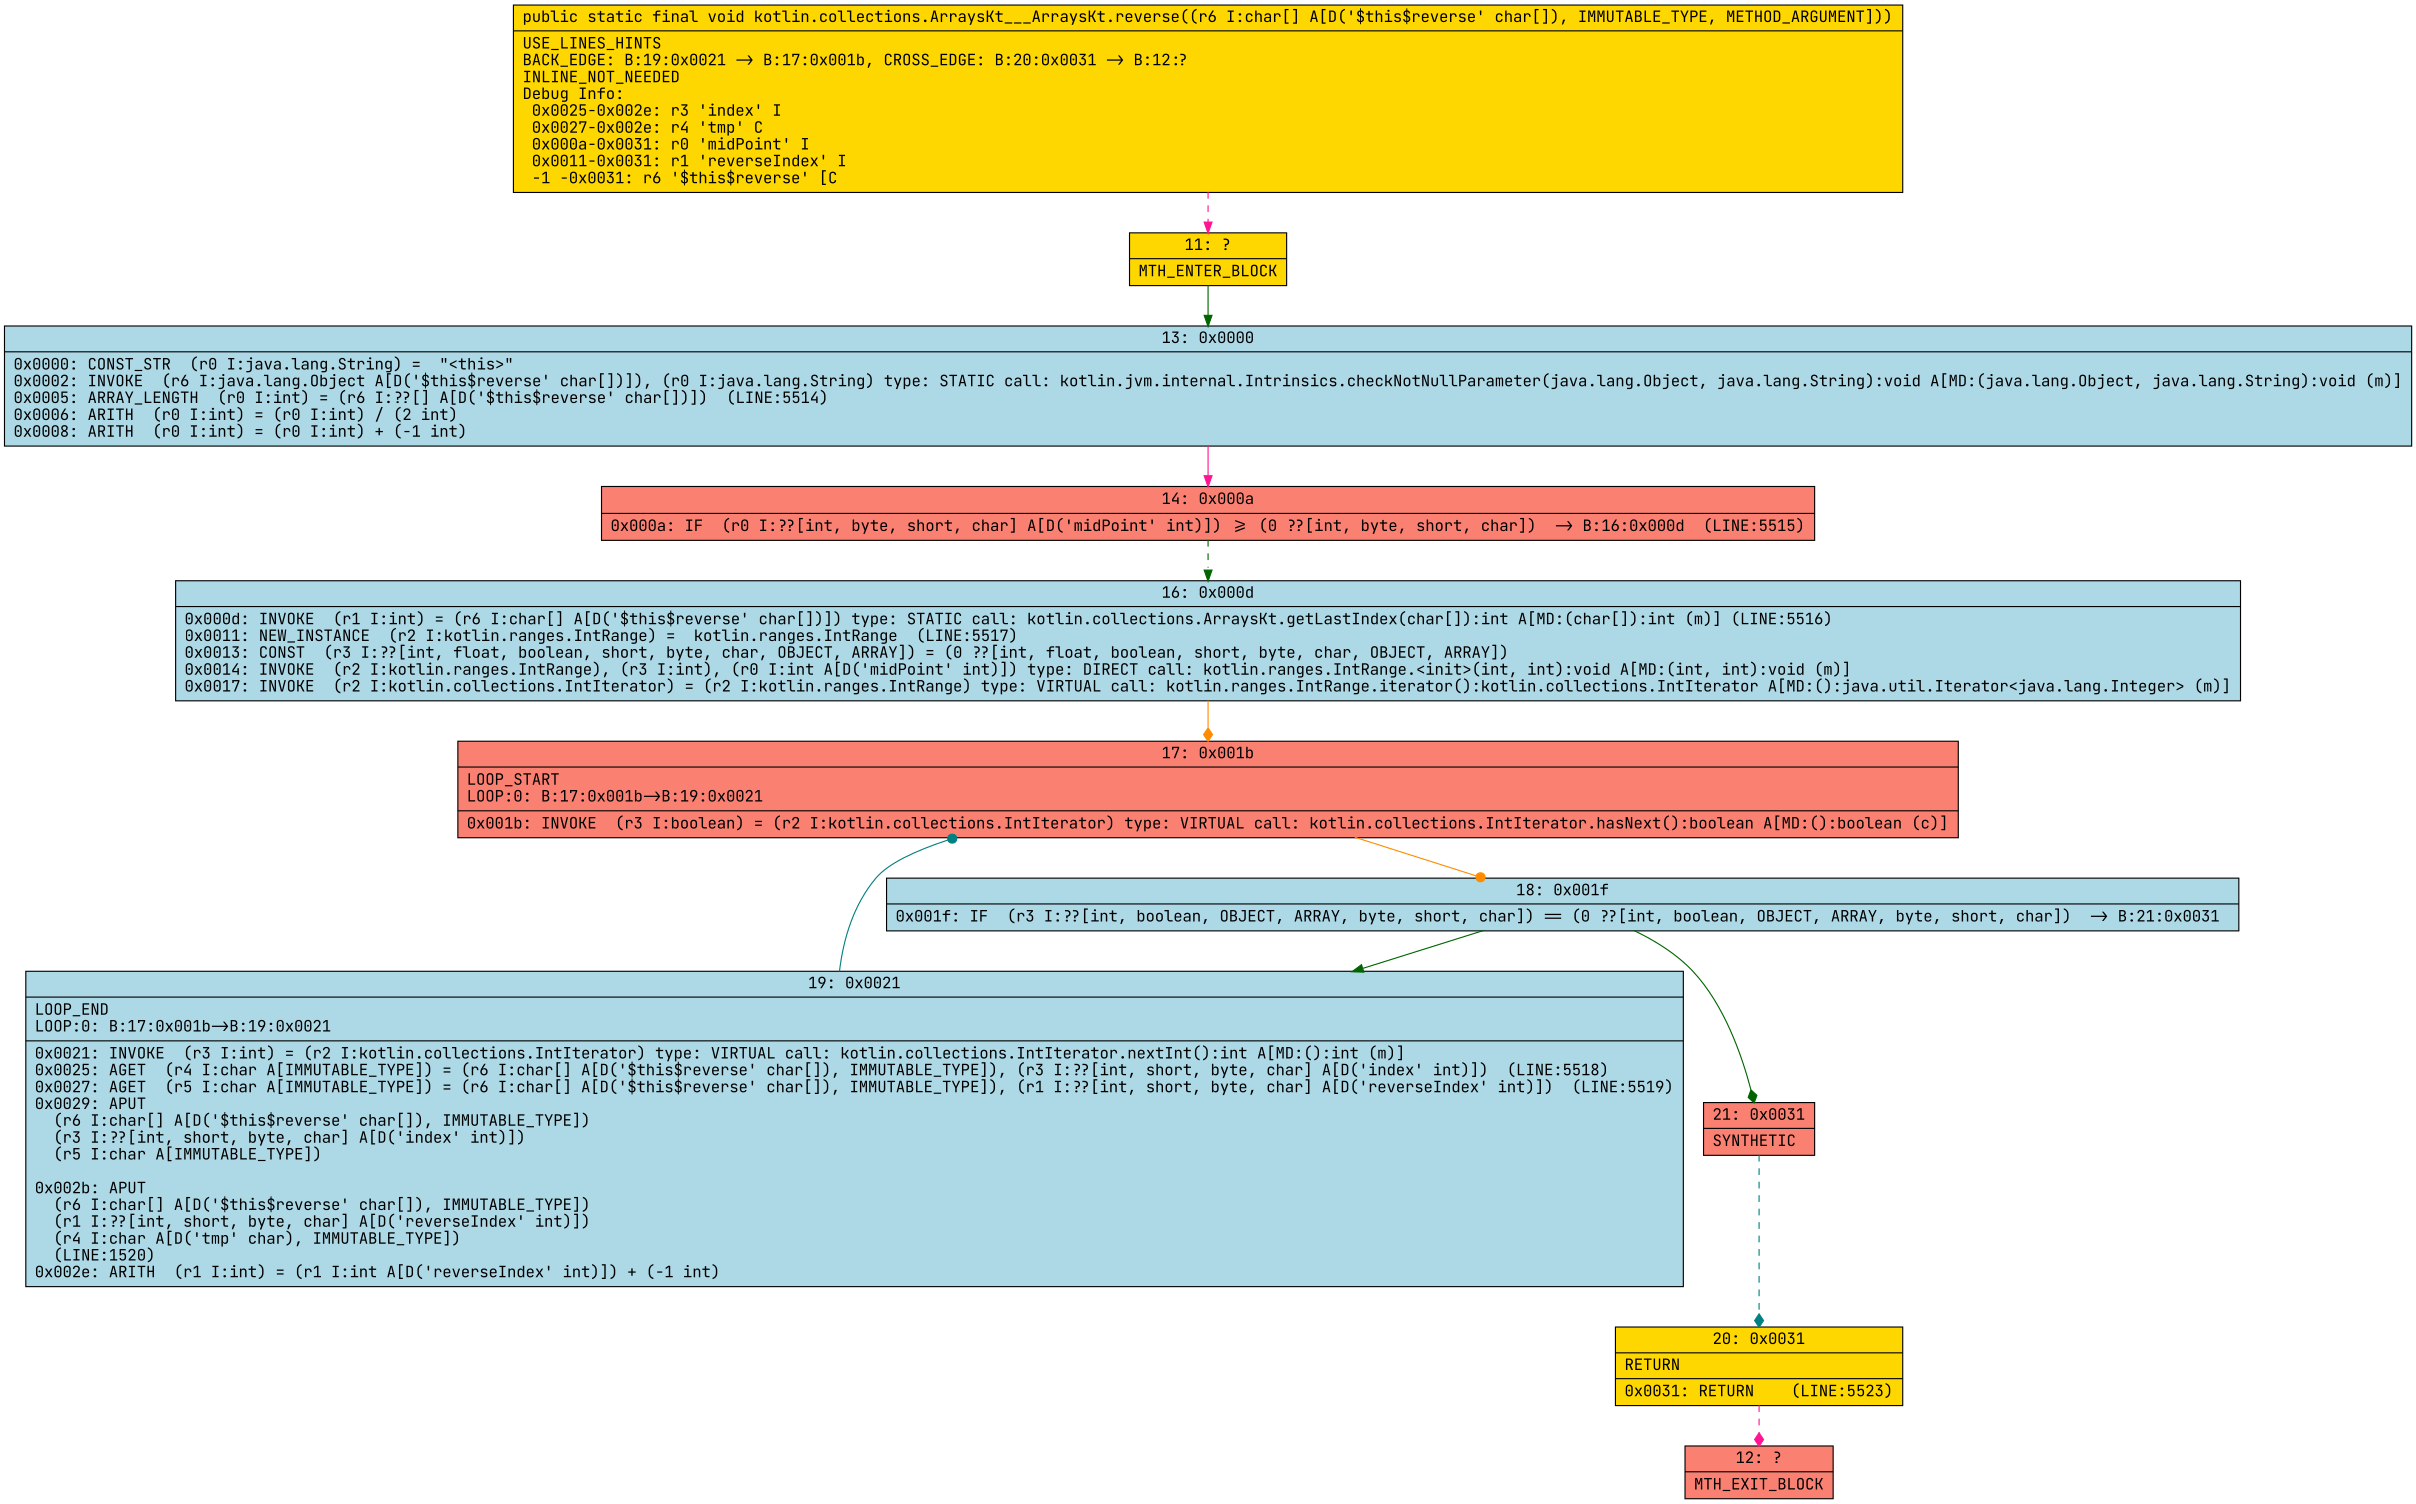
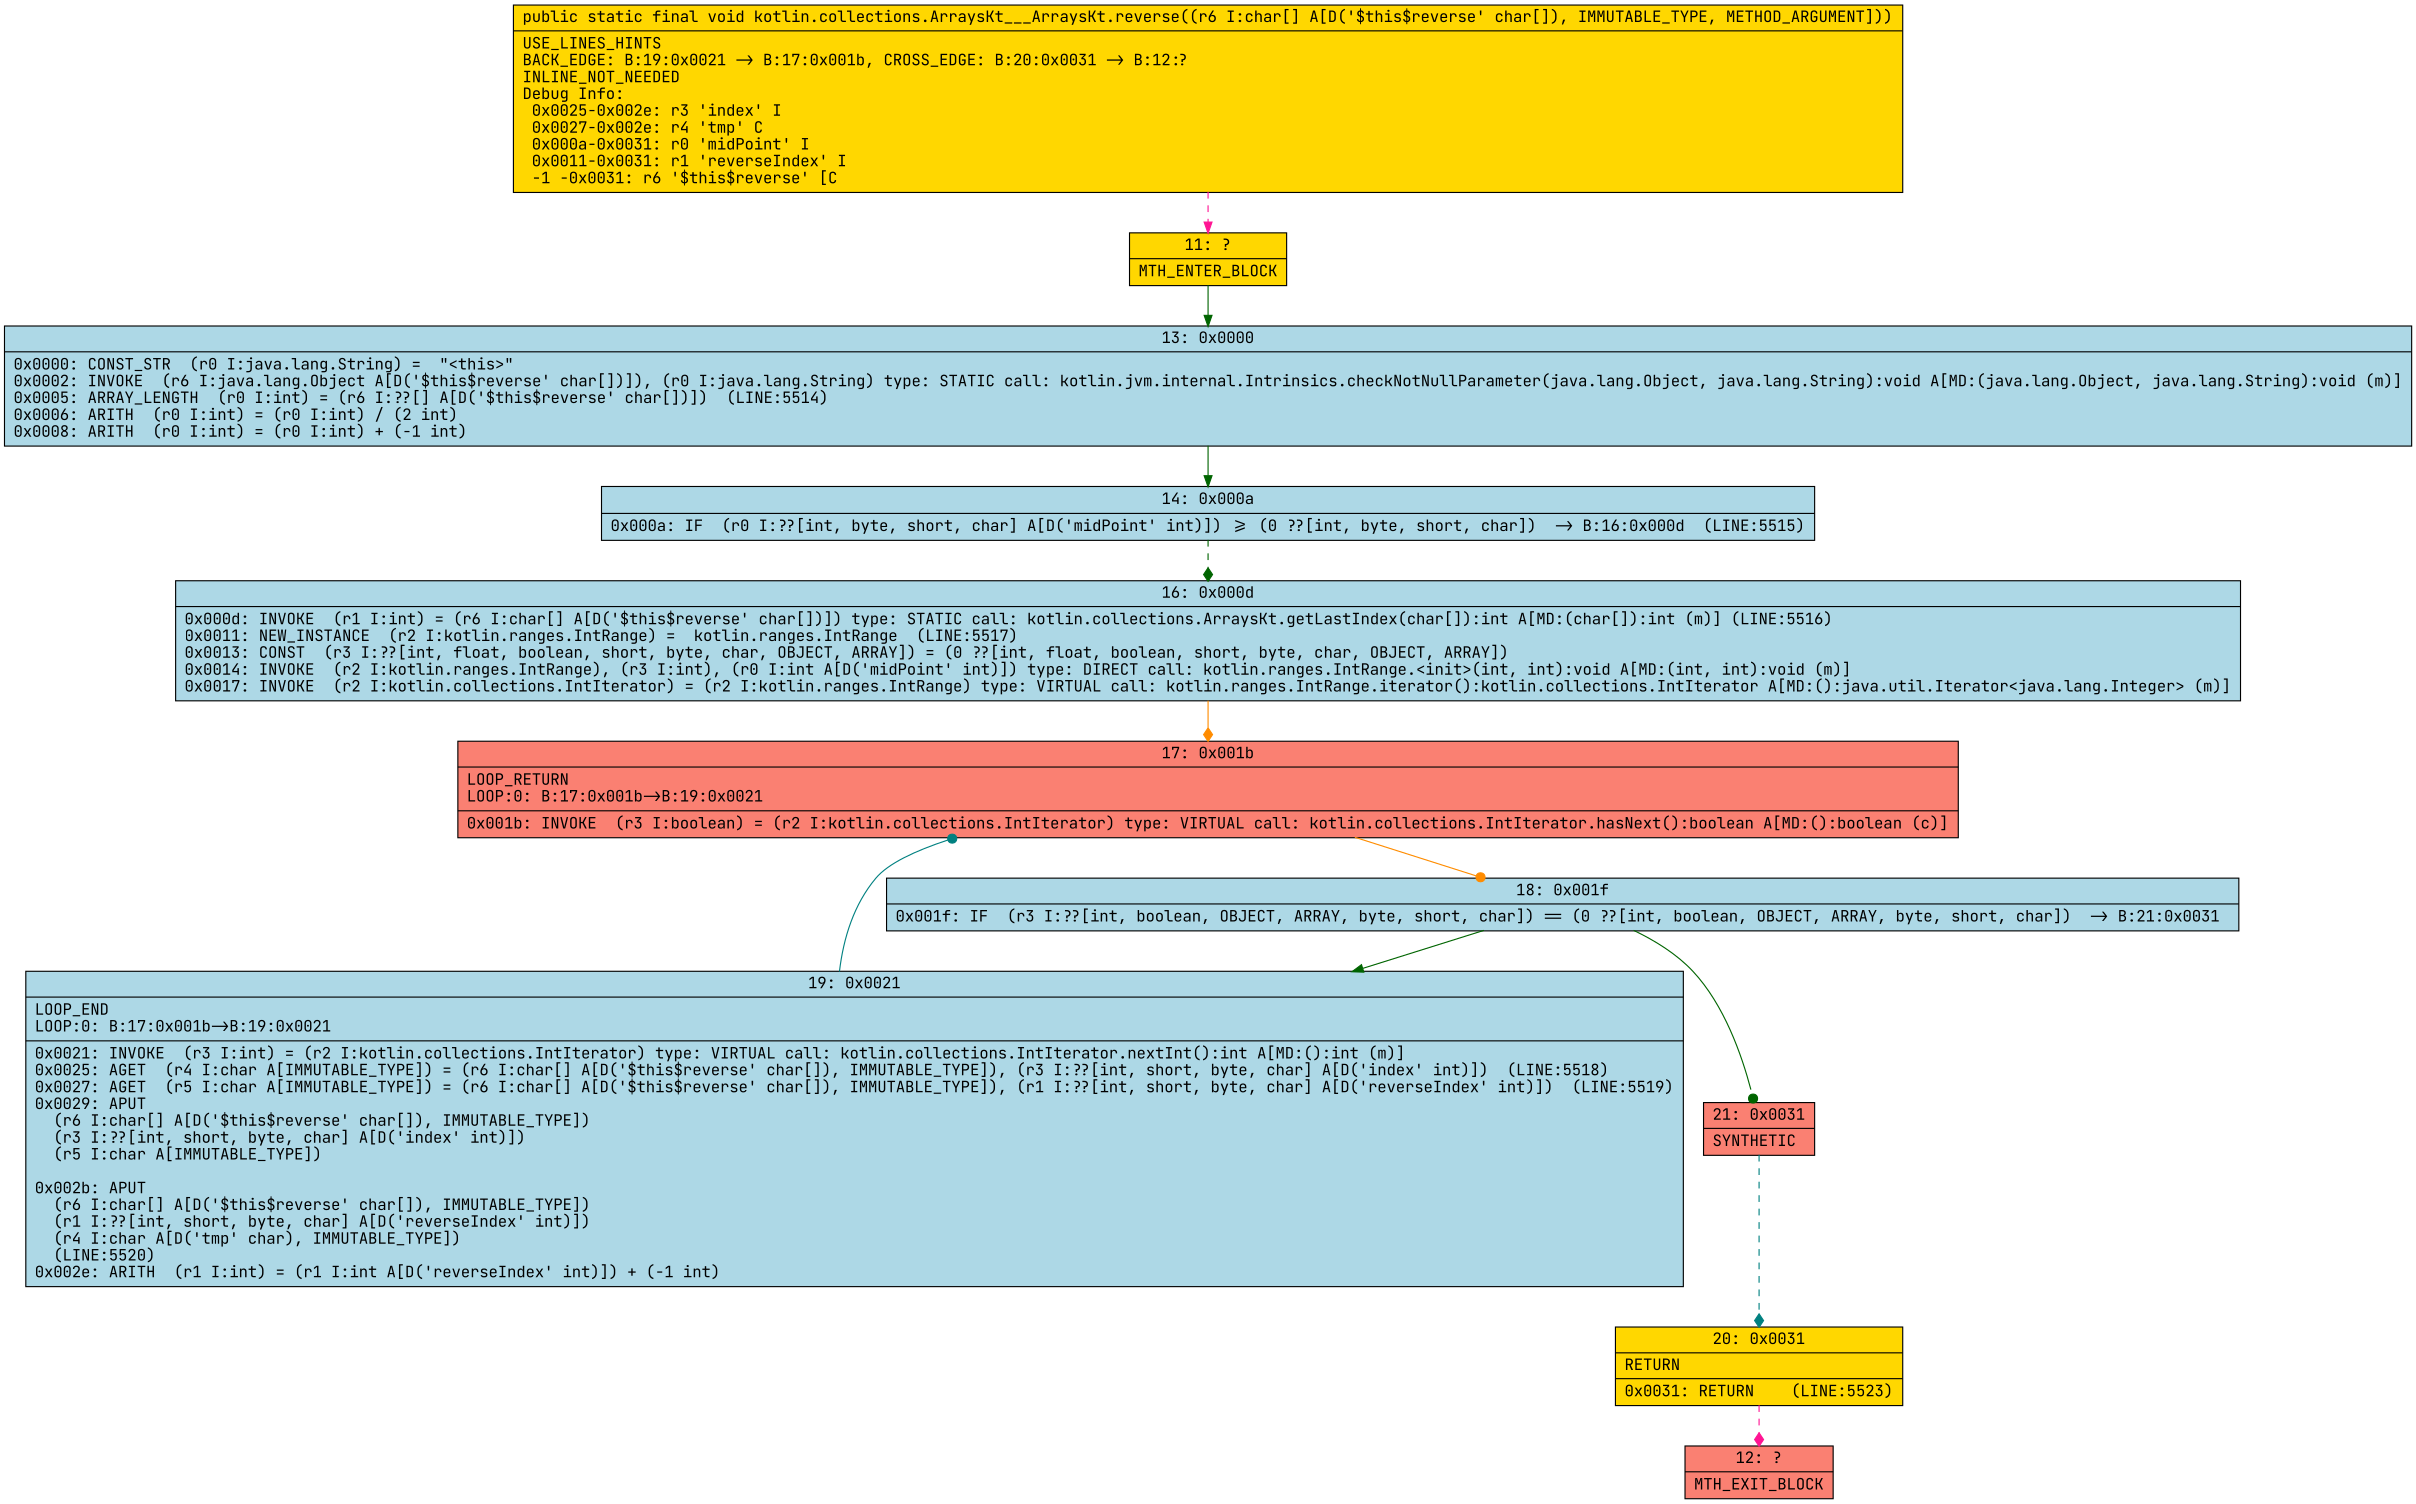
(1208, 461) -> (1208, 461)
(1208, 513) -> (1208, 513)
(1208, 554) -> (1208, 554)
(513, 780) -> (518, 780)
(1711, 995) -> (1711, 995)
(95, 1256) -> (95, 1256)
